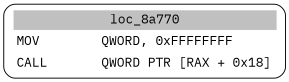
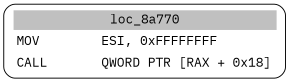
(125, 41) -> (117, 41)
